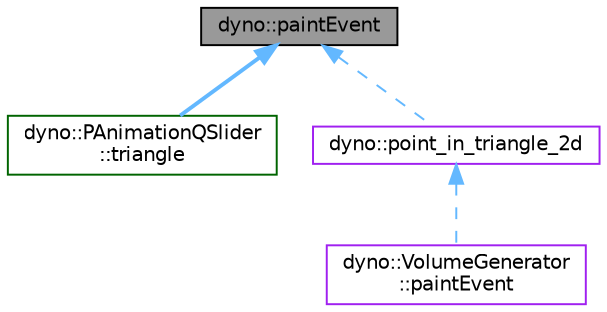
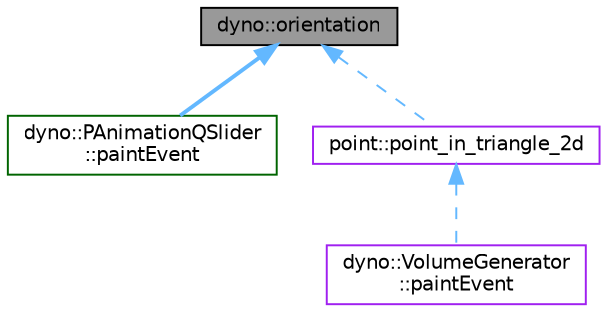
(299, 26) -> (299, 26)
(142, 145) -> (142, 145)
(456, 145) -> (456, 145)
